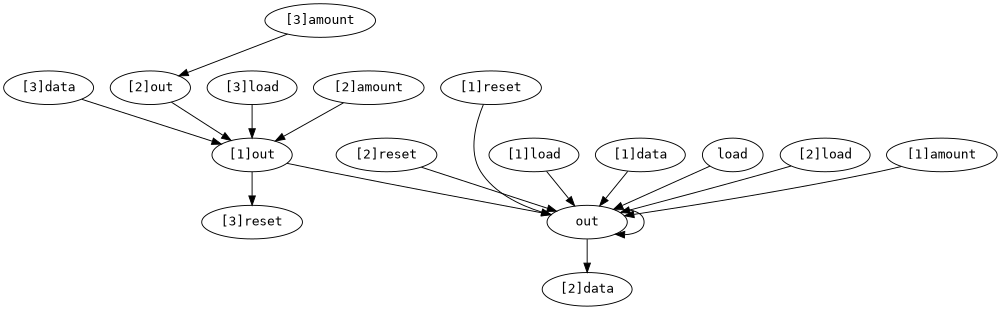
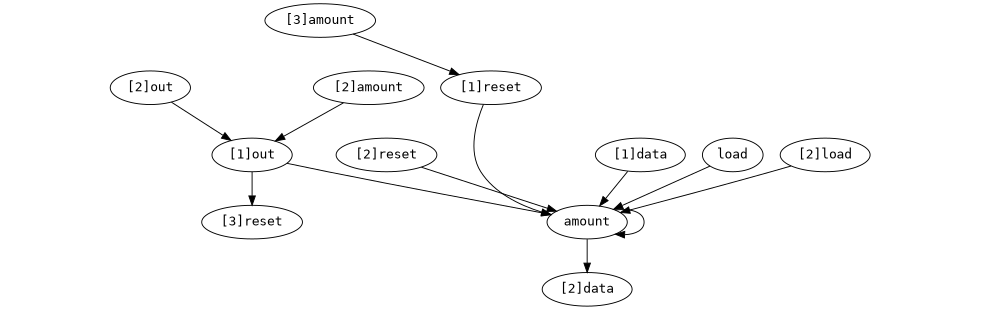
(238, 53) -> (402, 53)
(49, 88) -> none
(252, 88) -> none
(534, 155) -> none
(942, 155) -> none
(587, 222) -> (587, 222)
